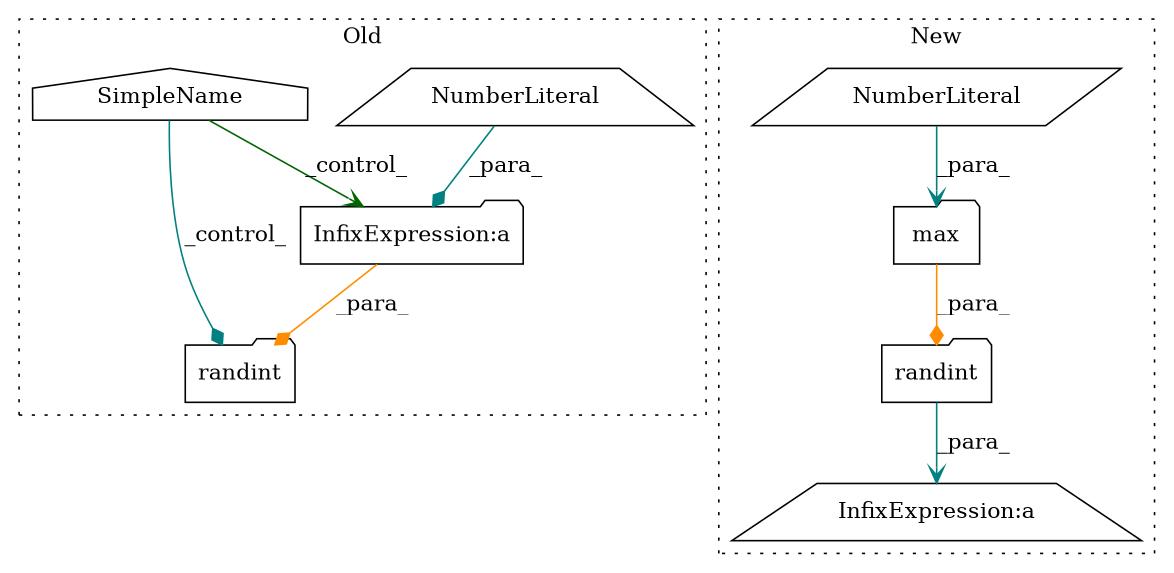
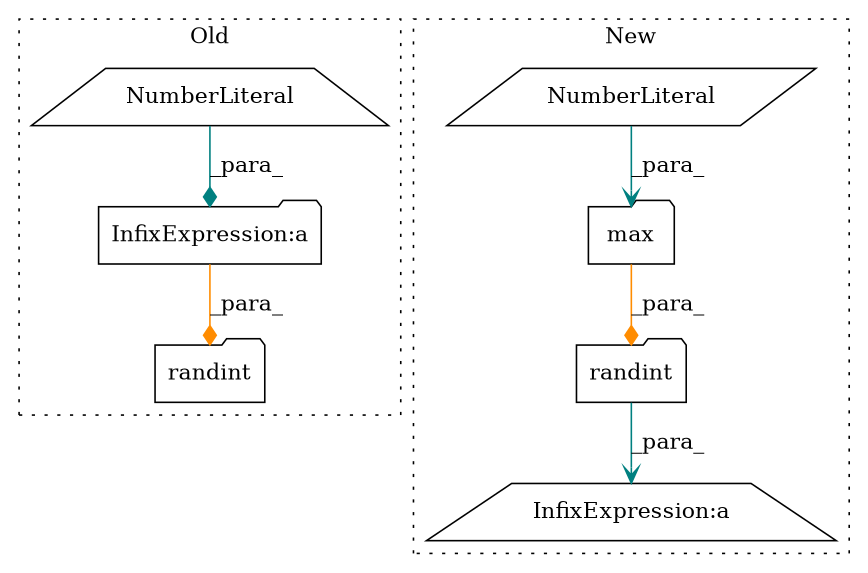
(170, 97) -> none
